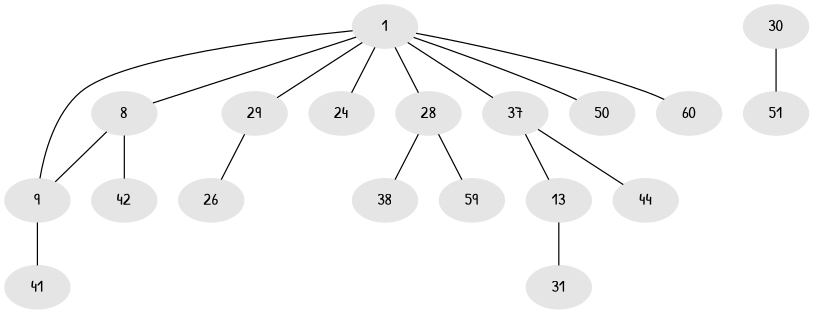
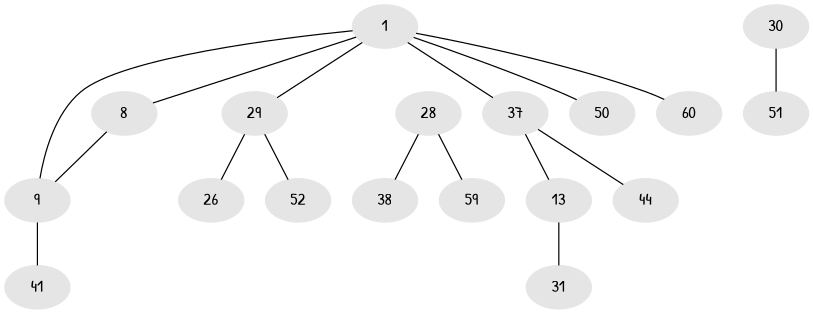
(407, 70) -> none
(342, 113) -> none
(124, 200) -> none
none -> (298, 200)
